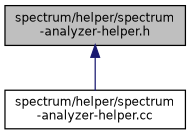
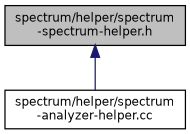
(95, 26) -> (95, 26)
